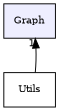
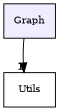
(36, 60) -> (23, 51)
